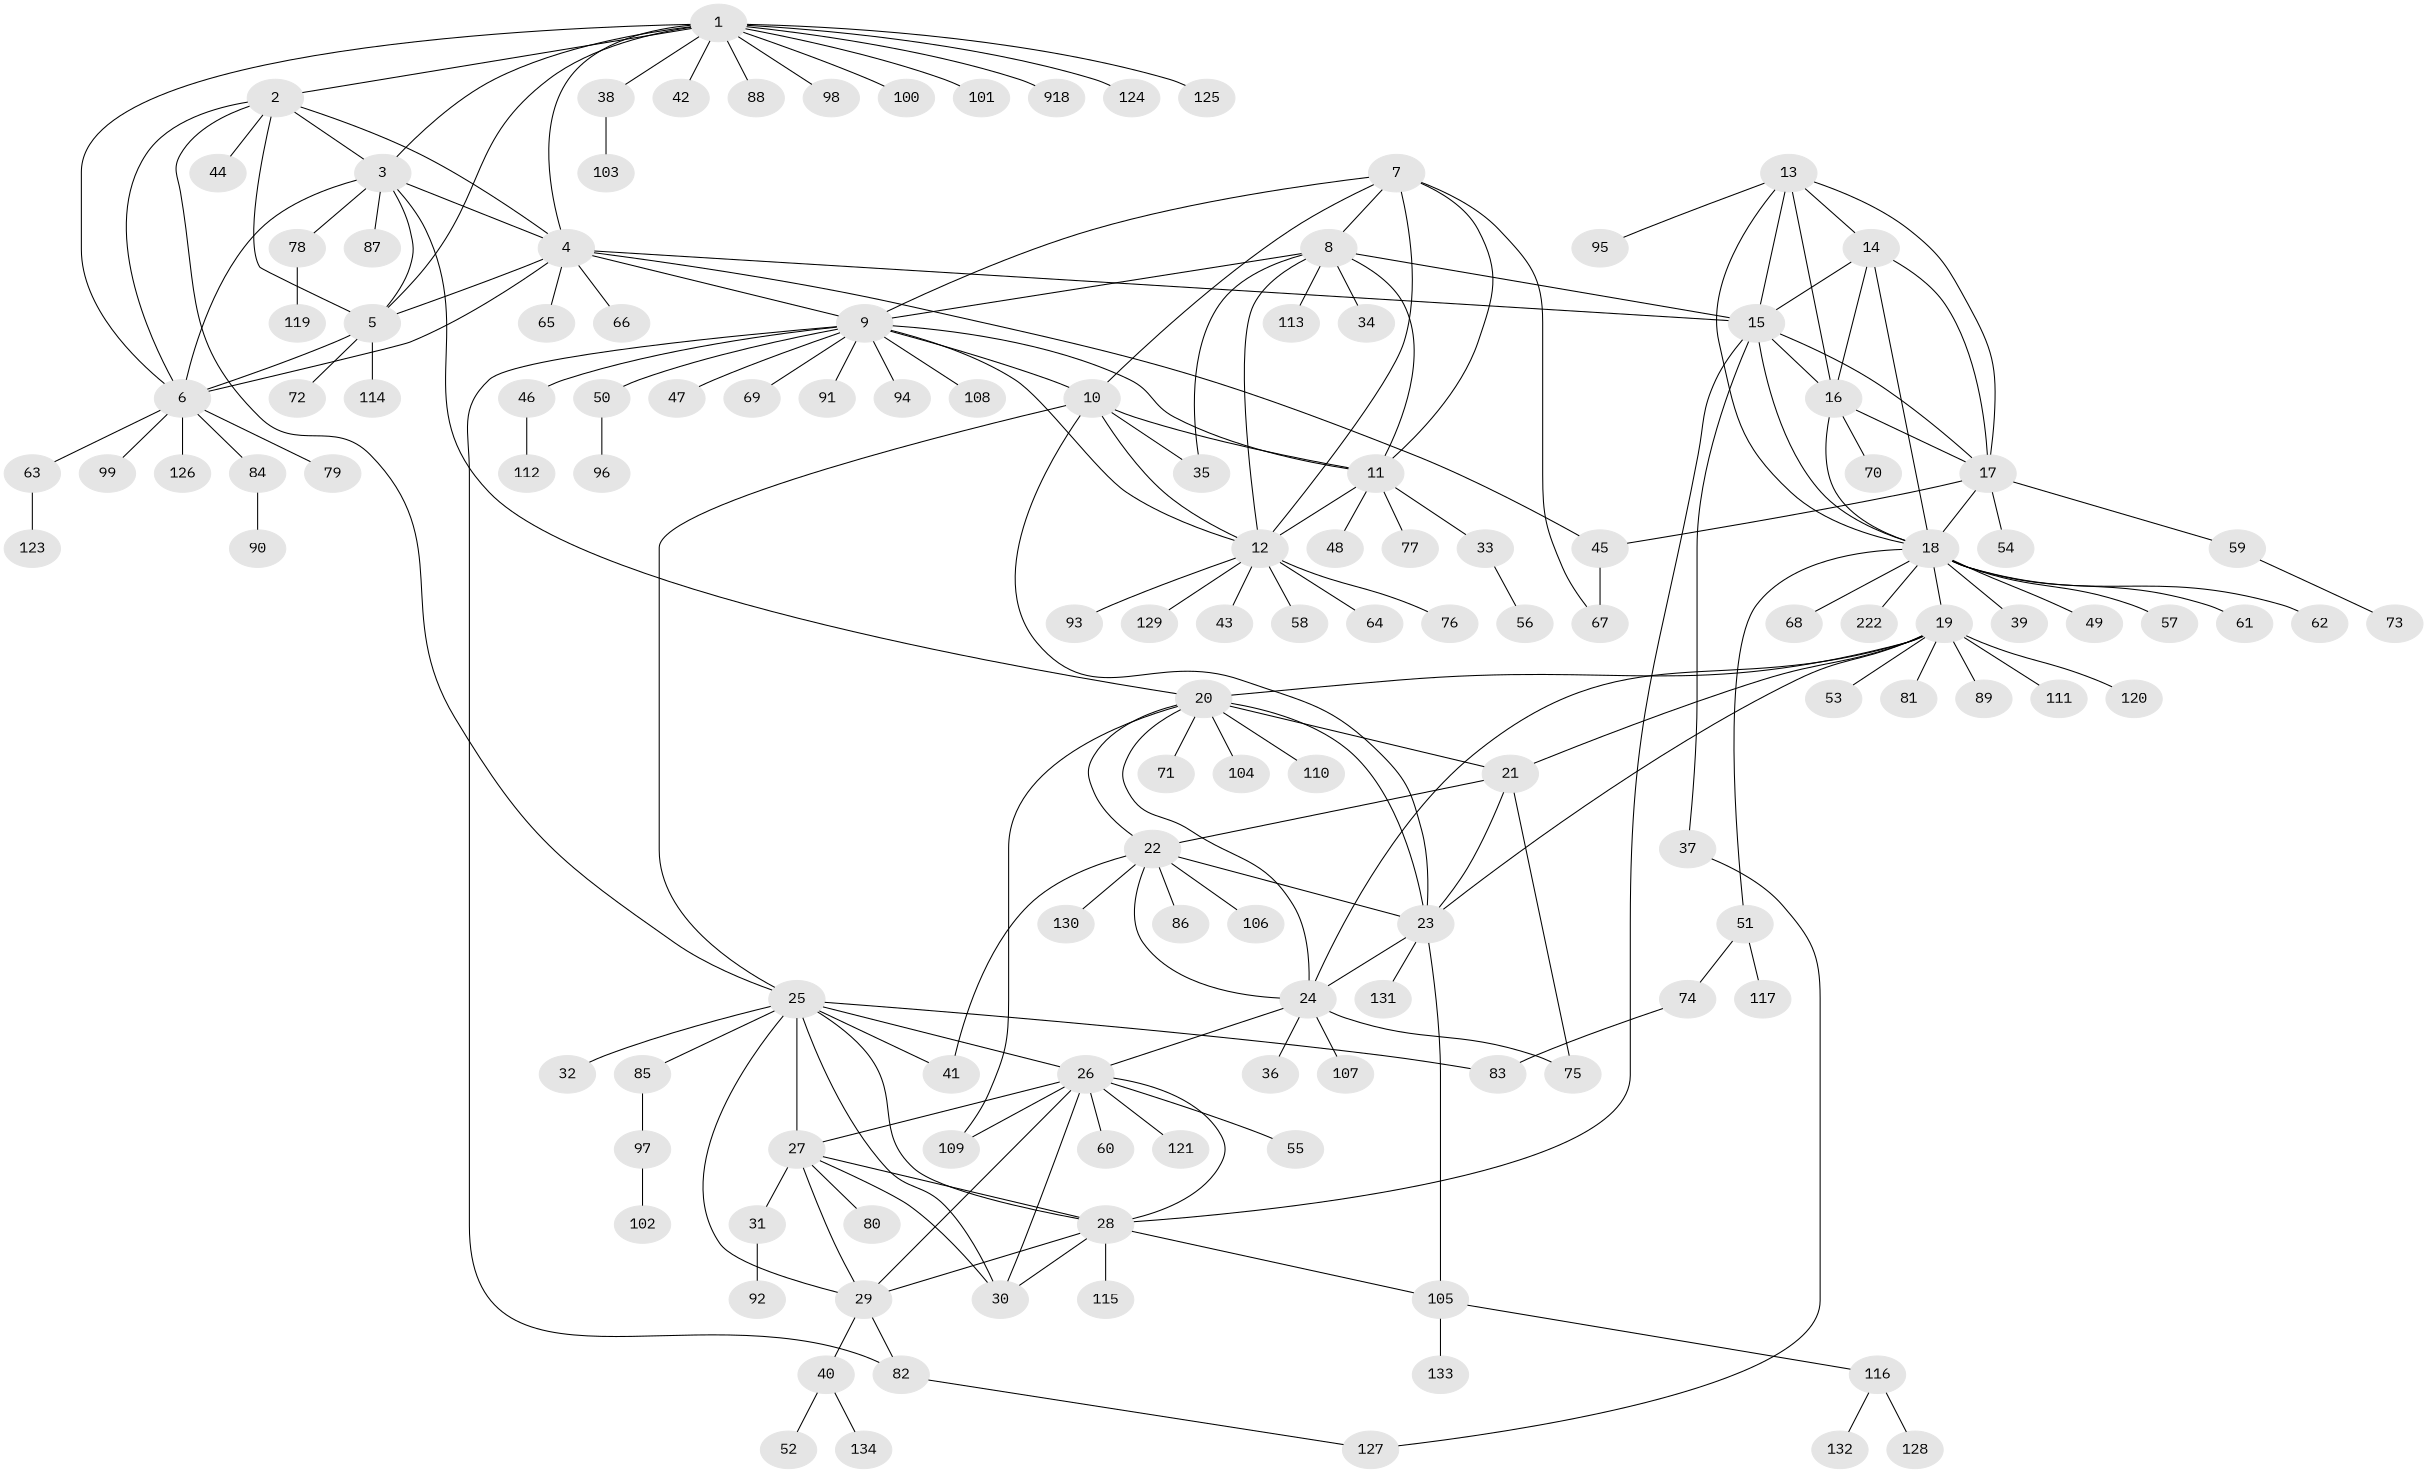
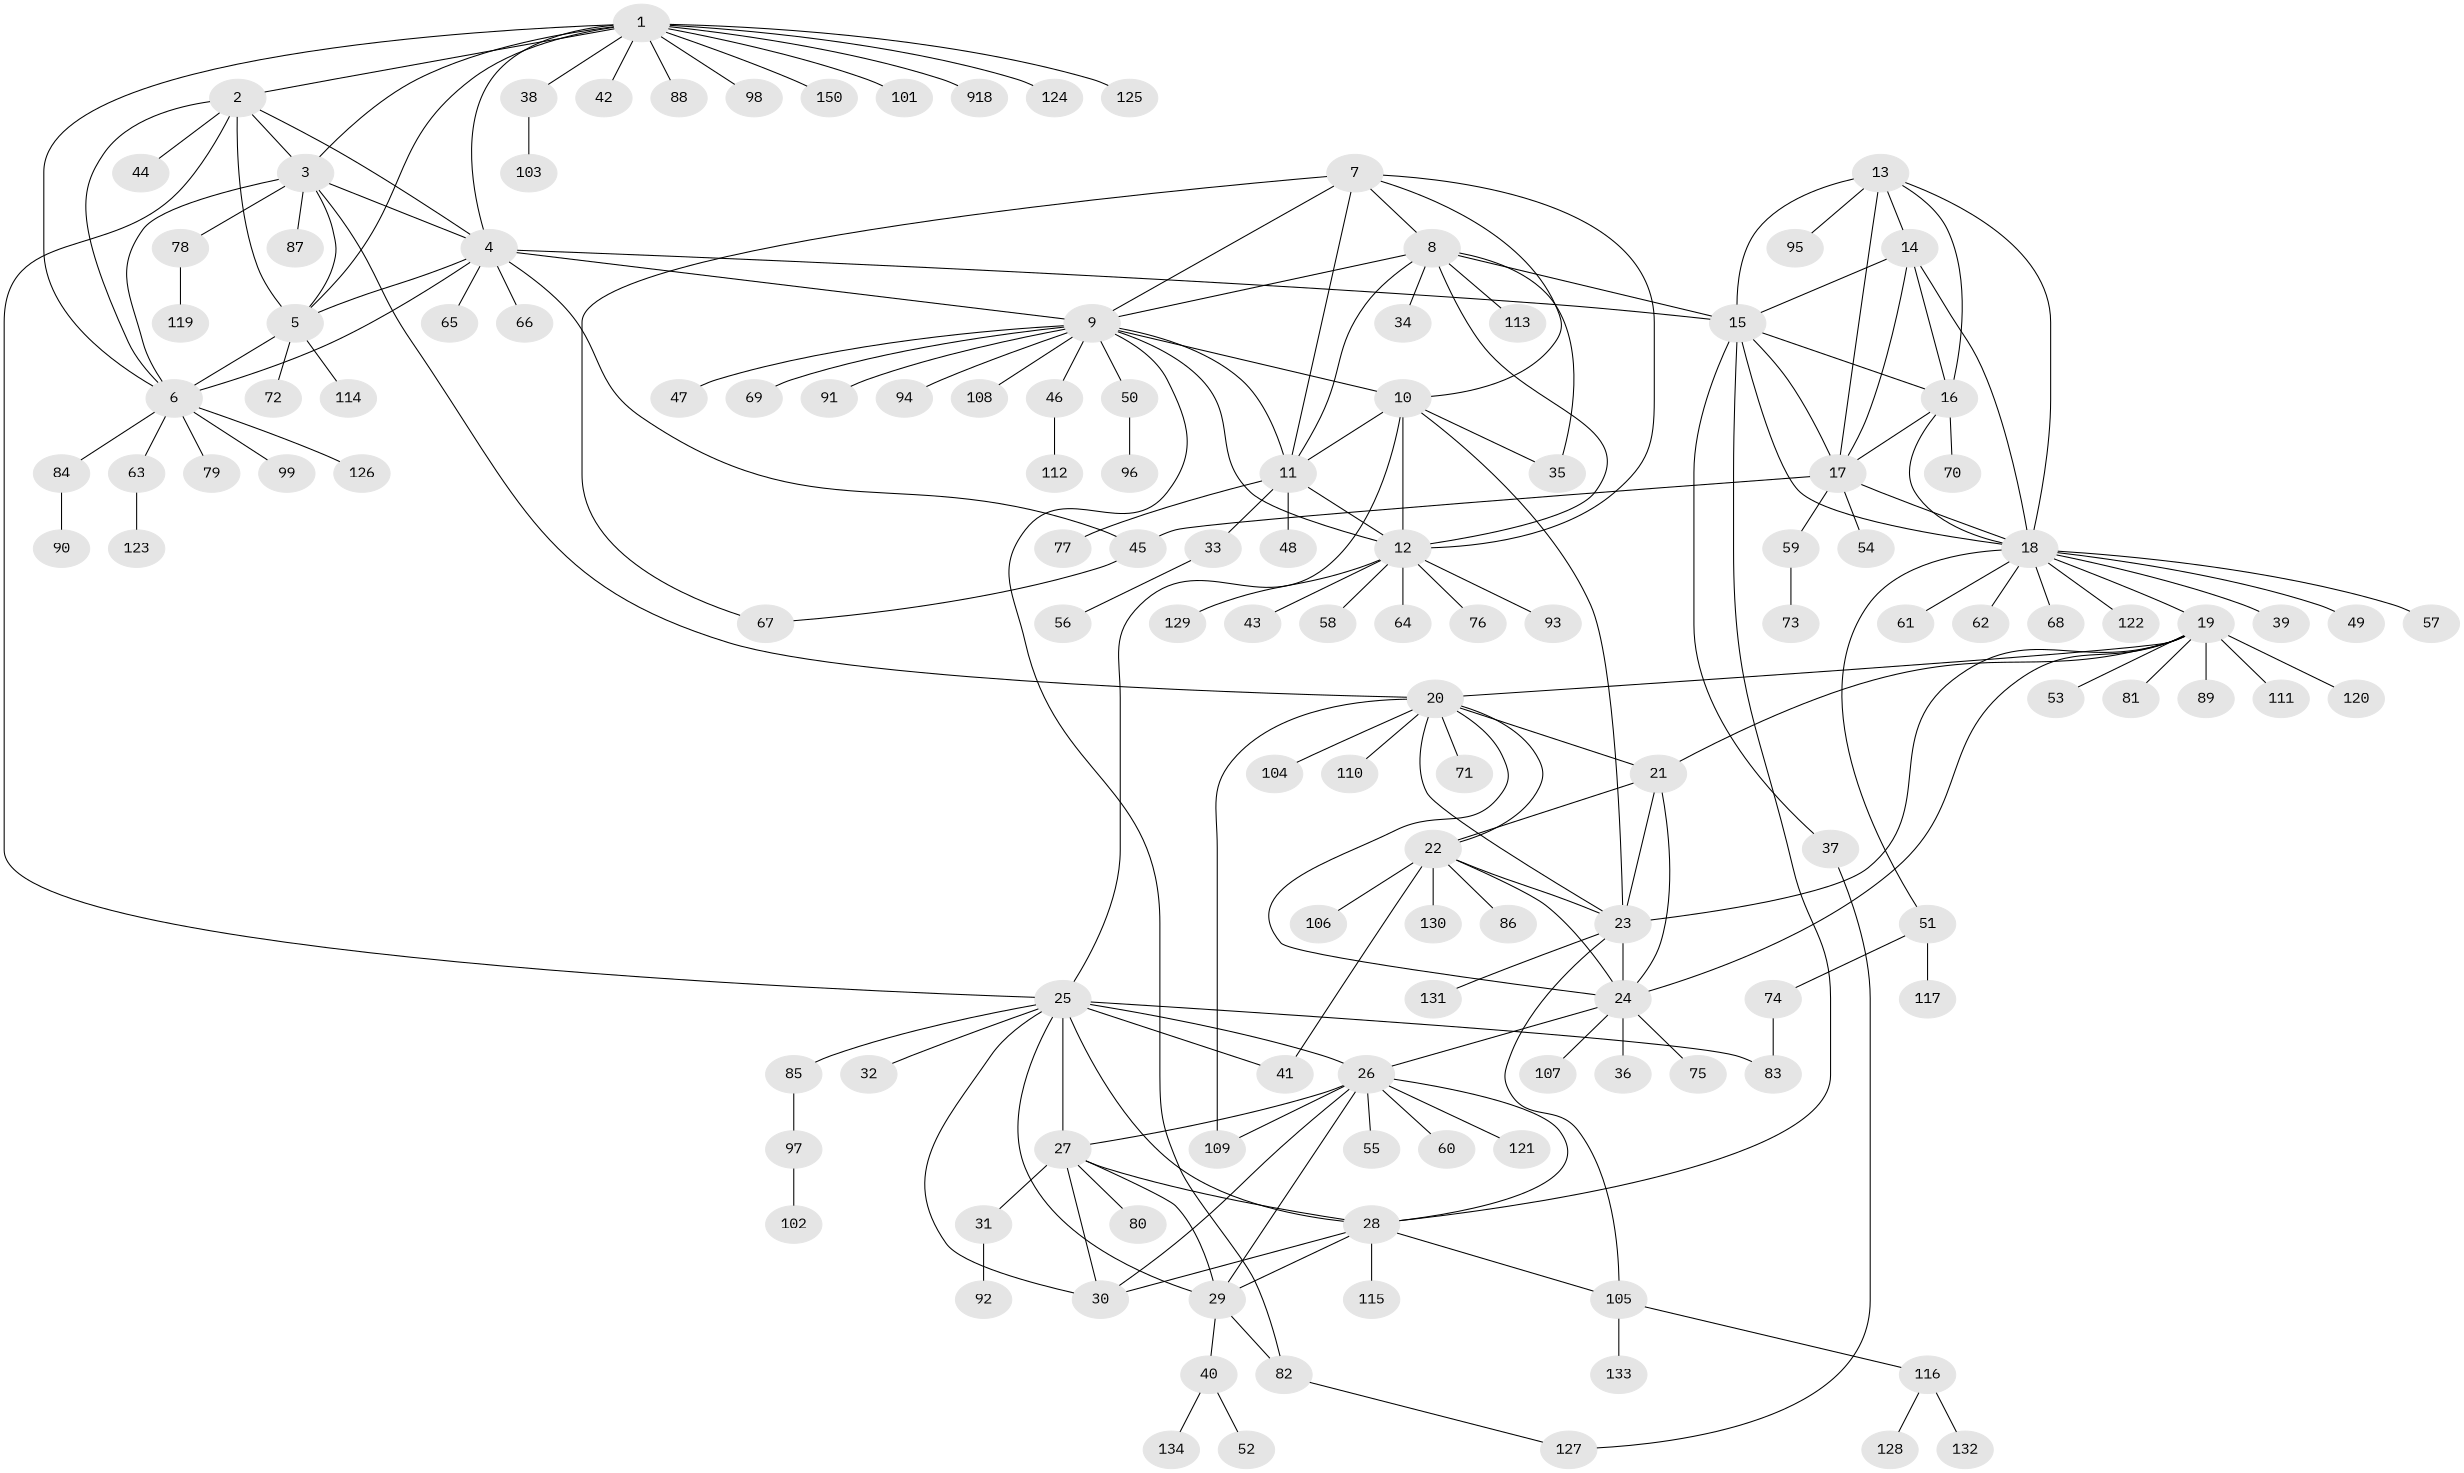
(906, 98) -> (829, 98)
(1869, 624) -> (2131, 624)
(1542, 924) -> (1669, 891)
